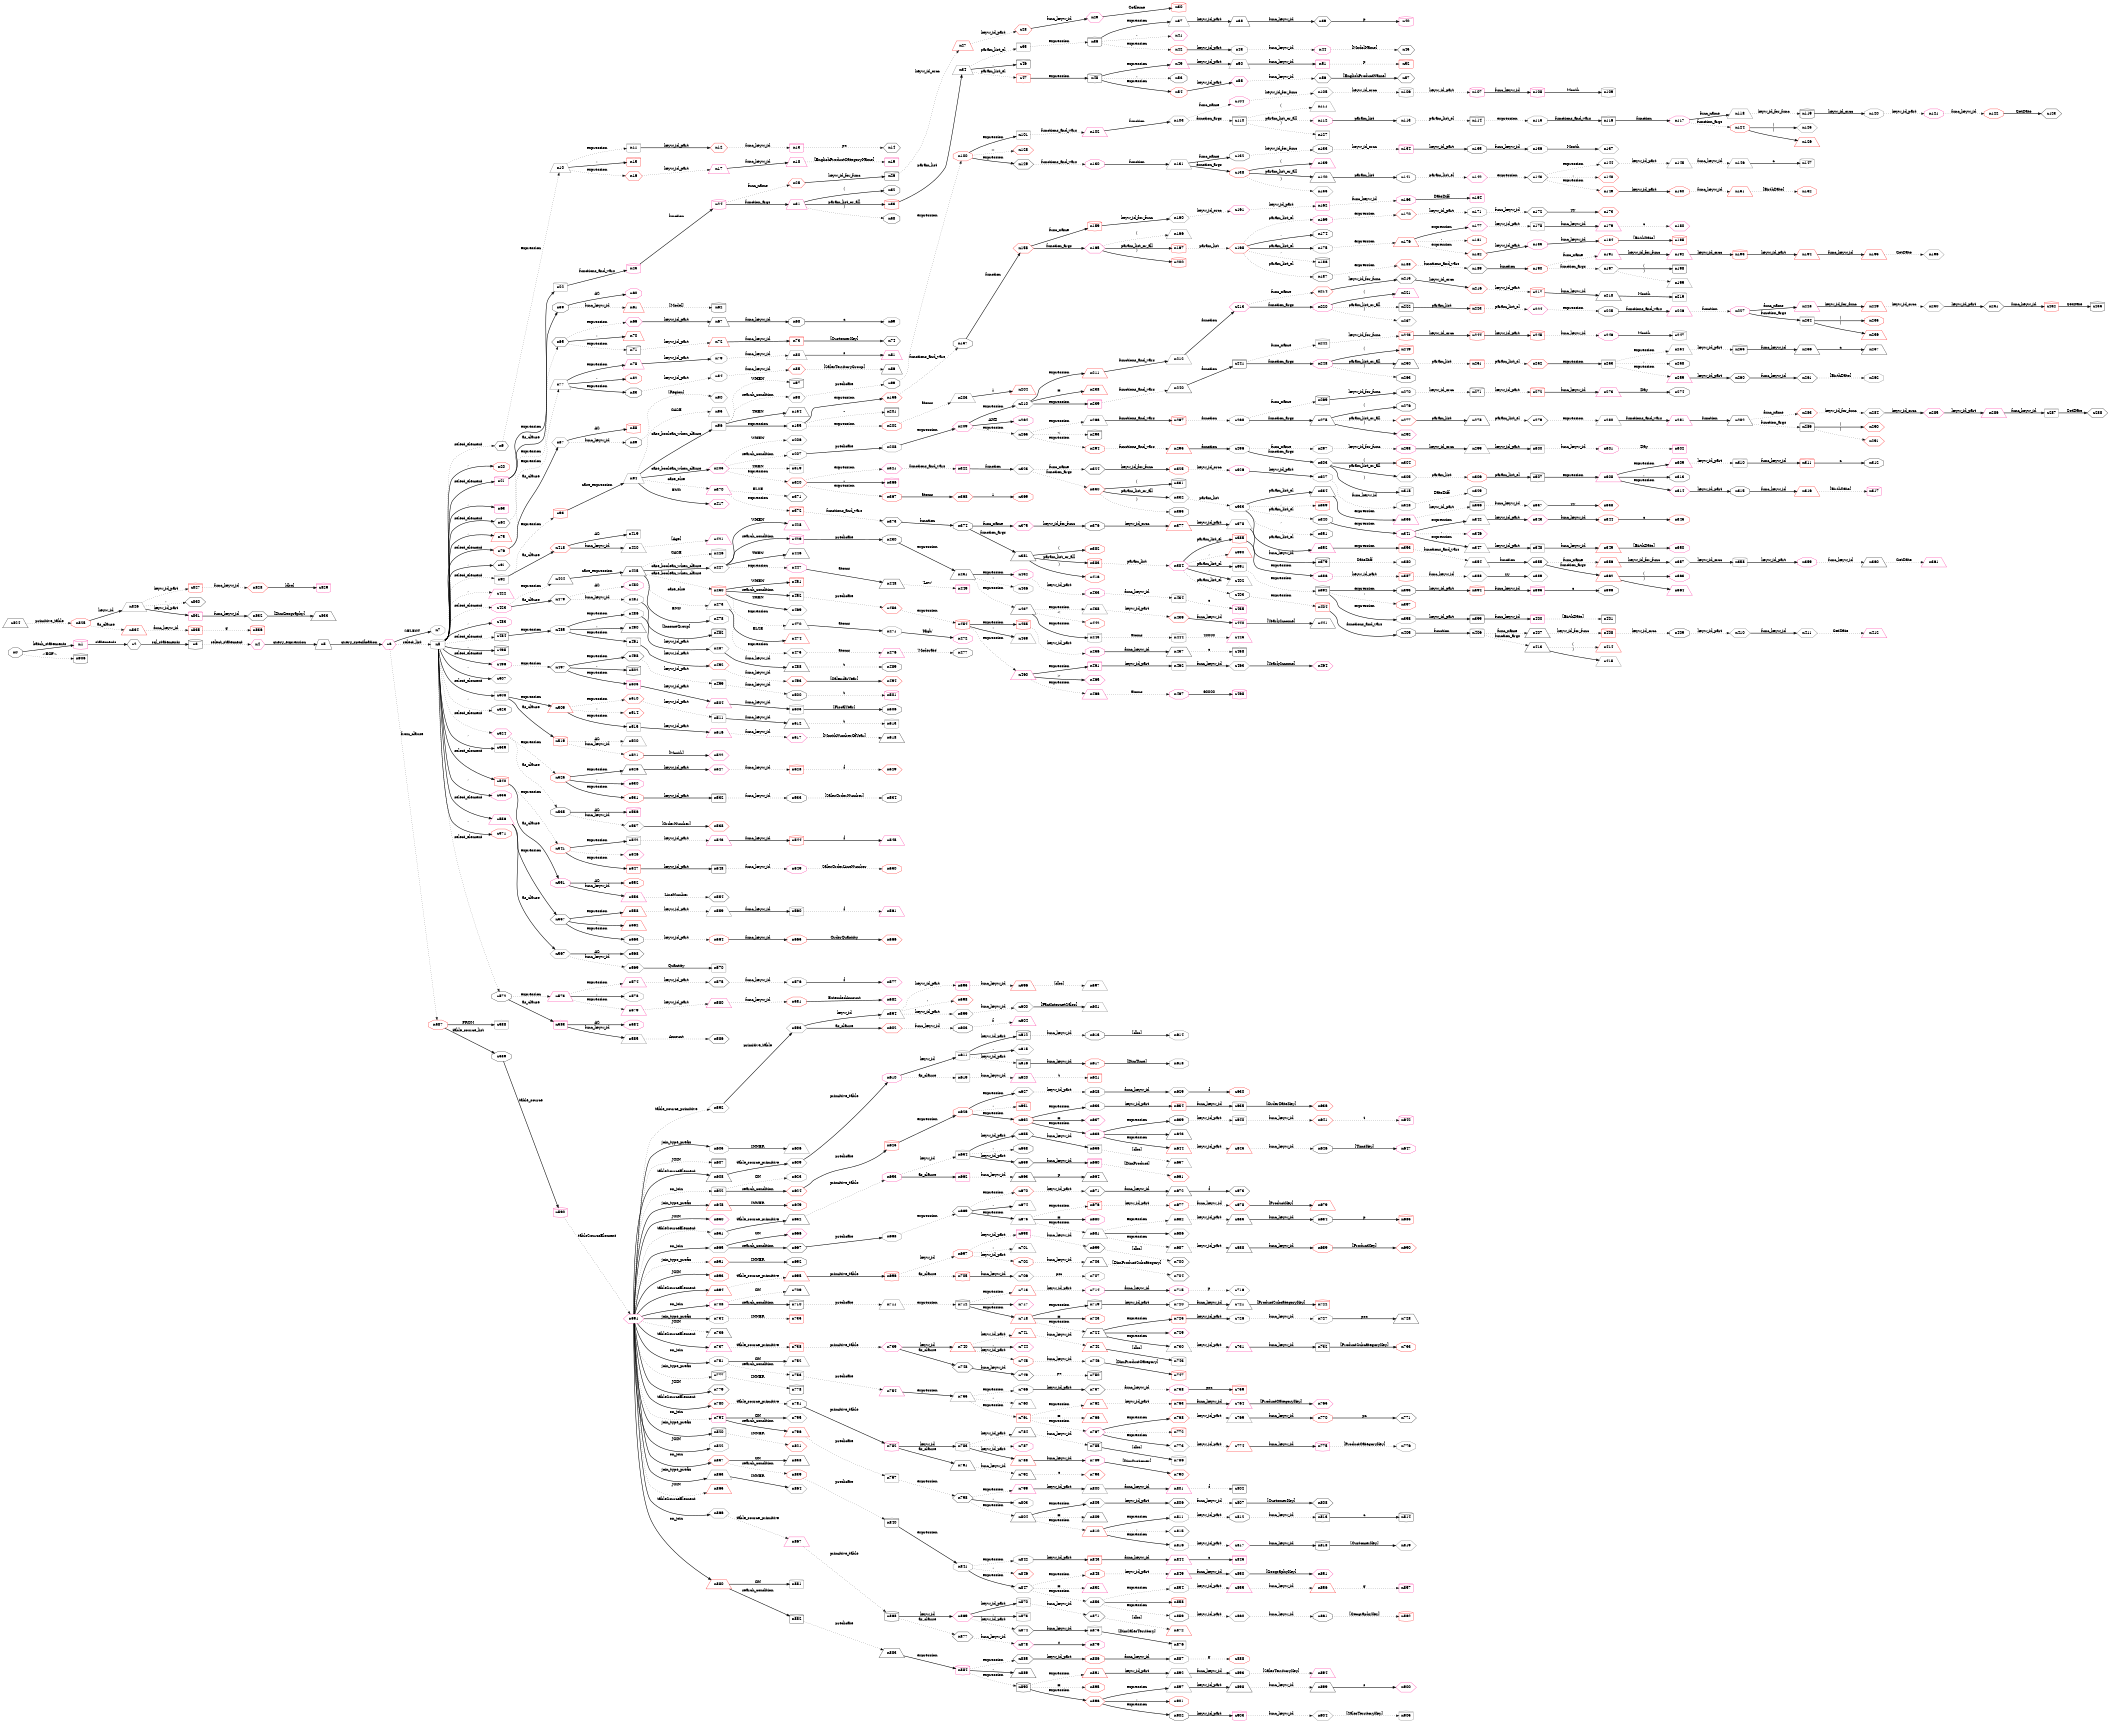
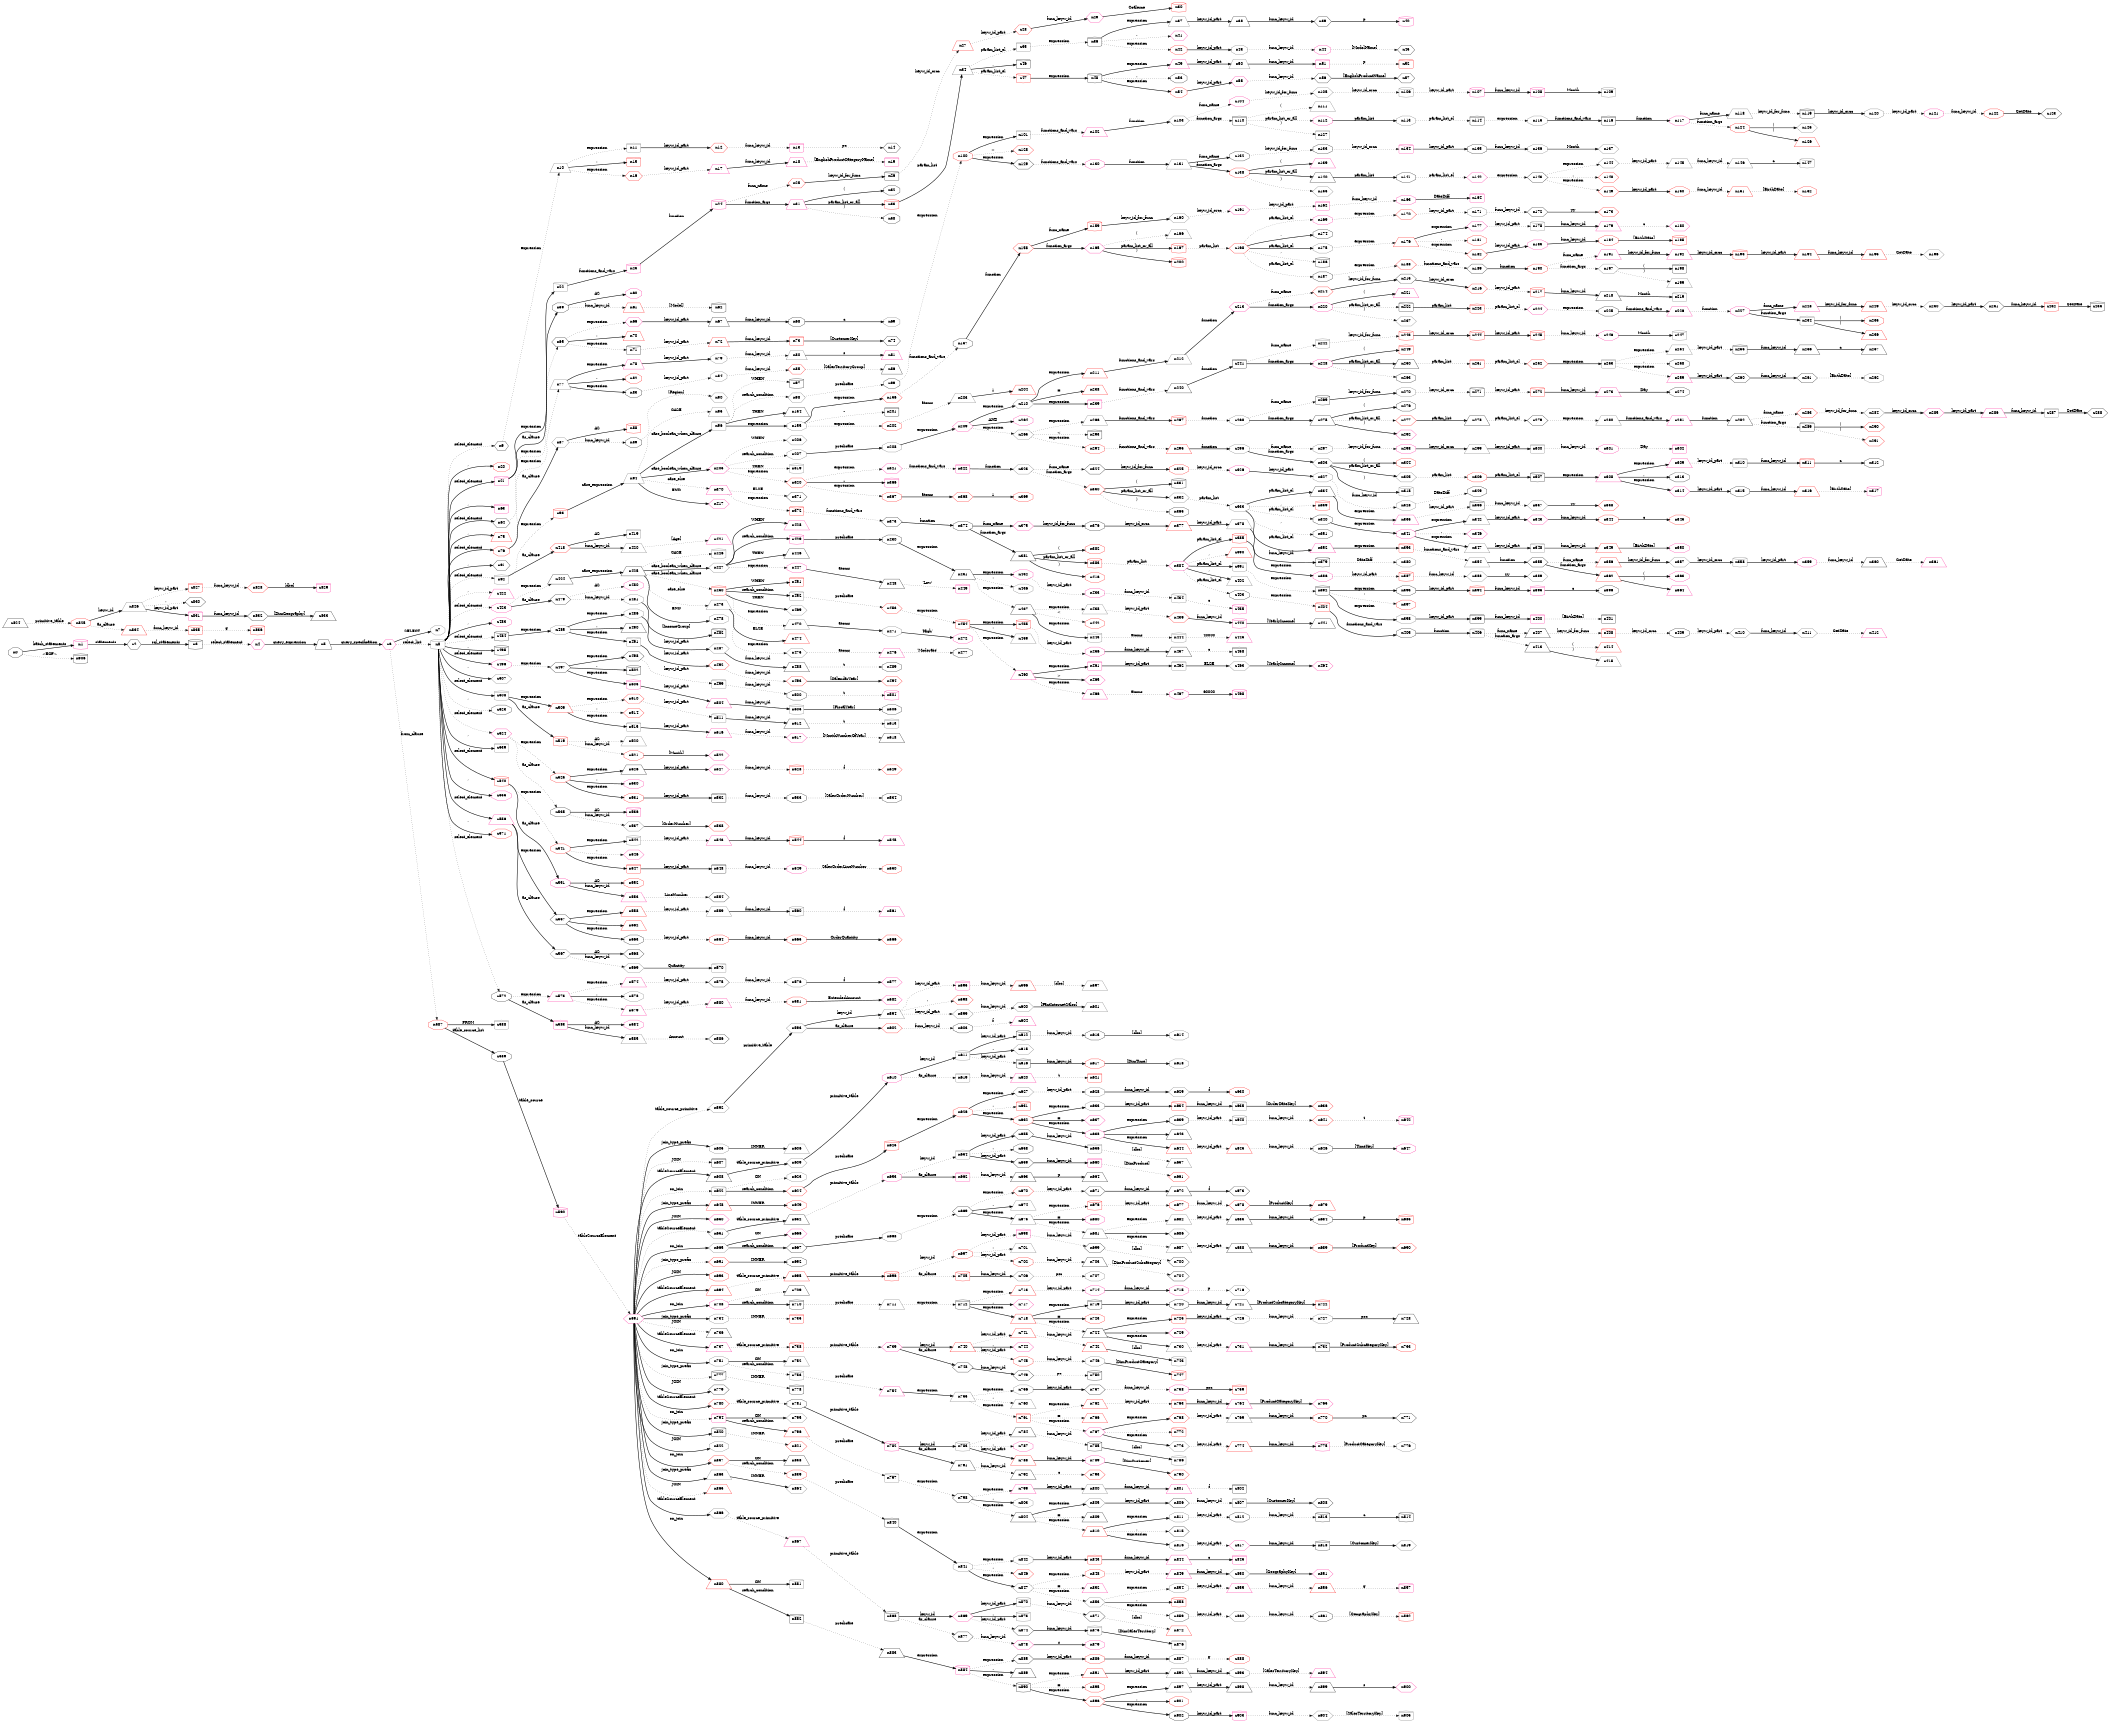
(1209, 664) -> (1209, 664)
